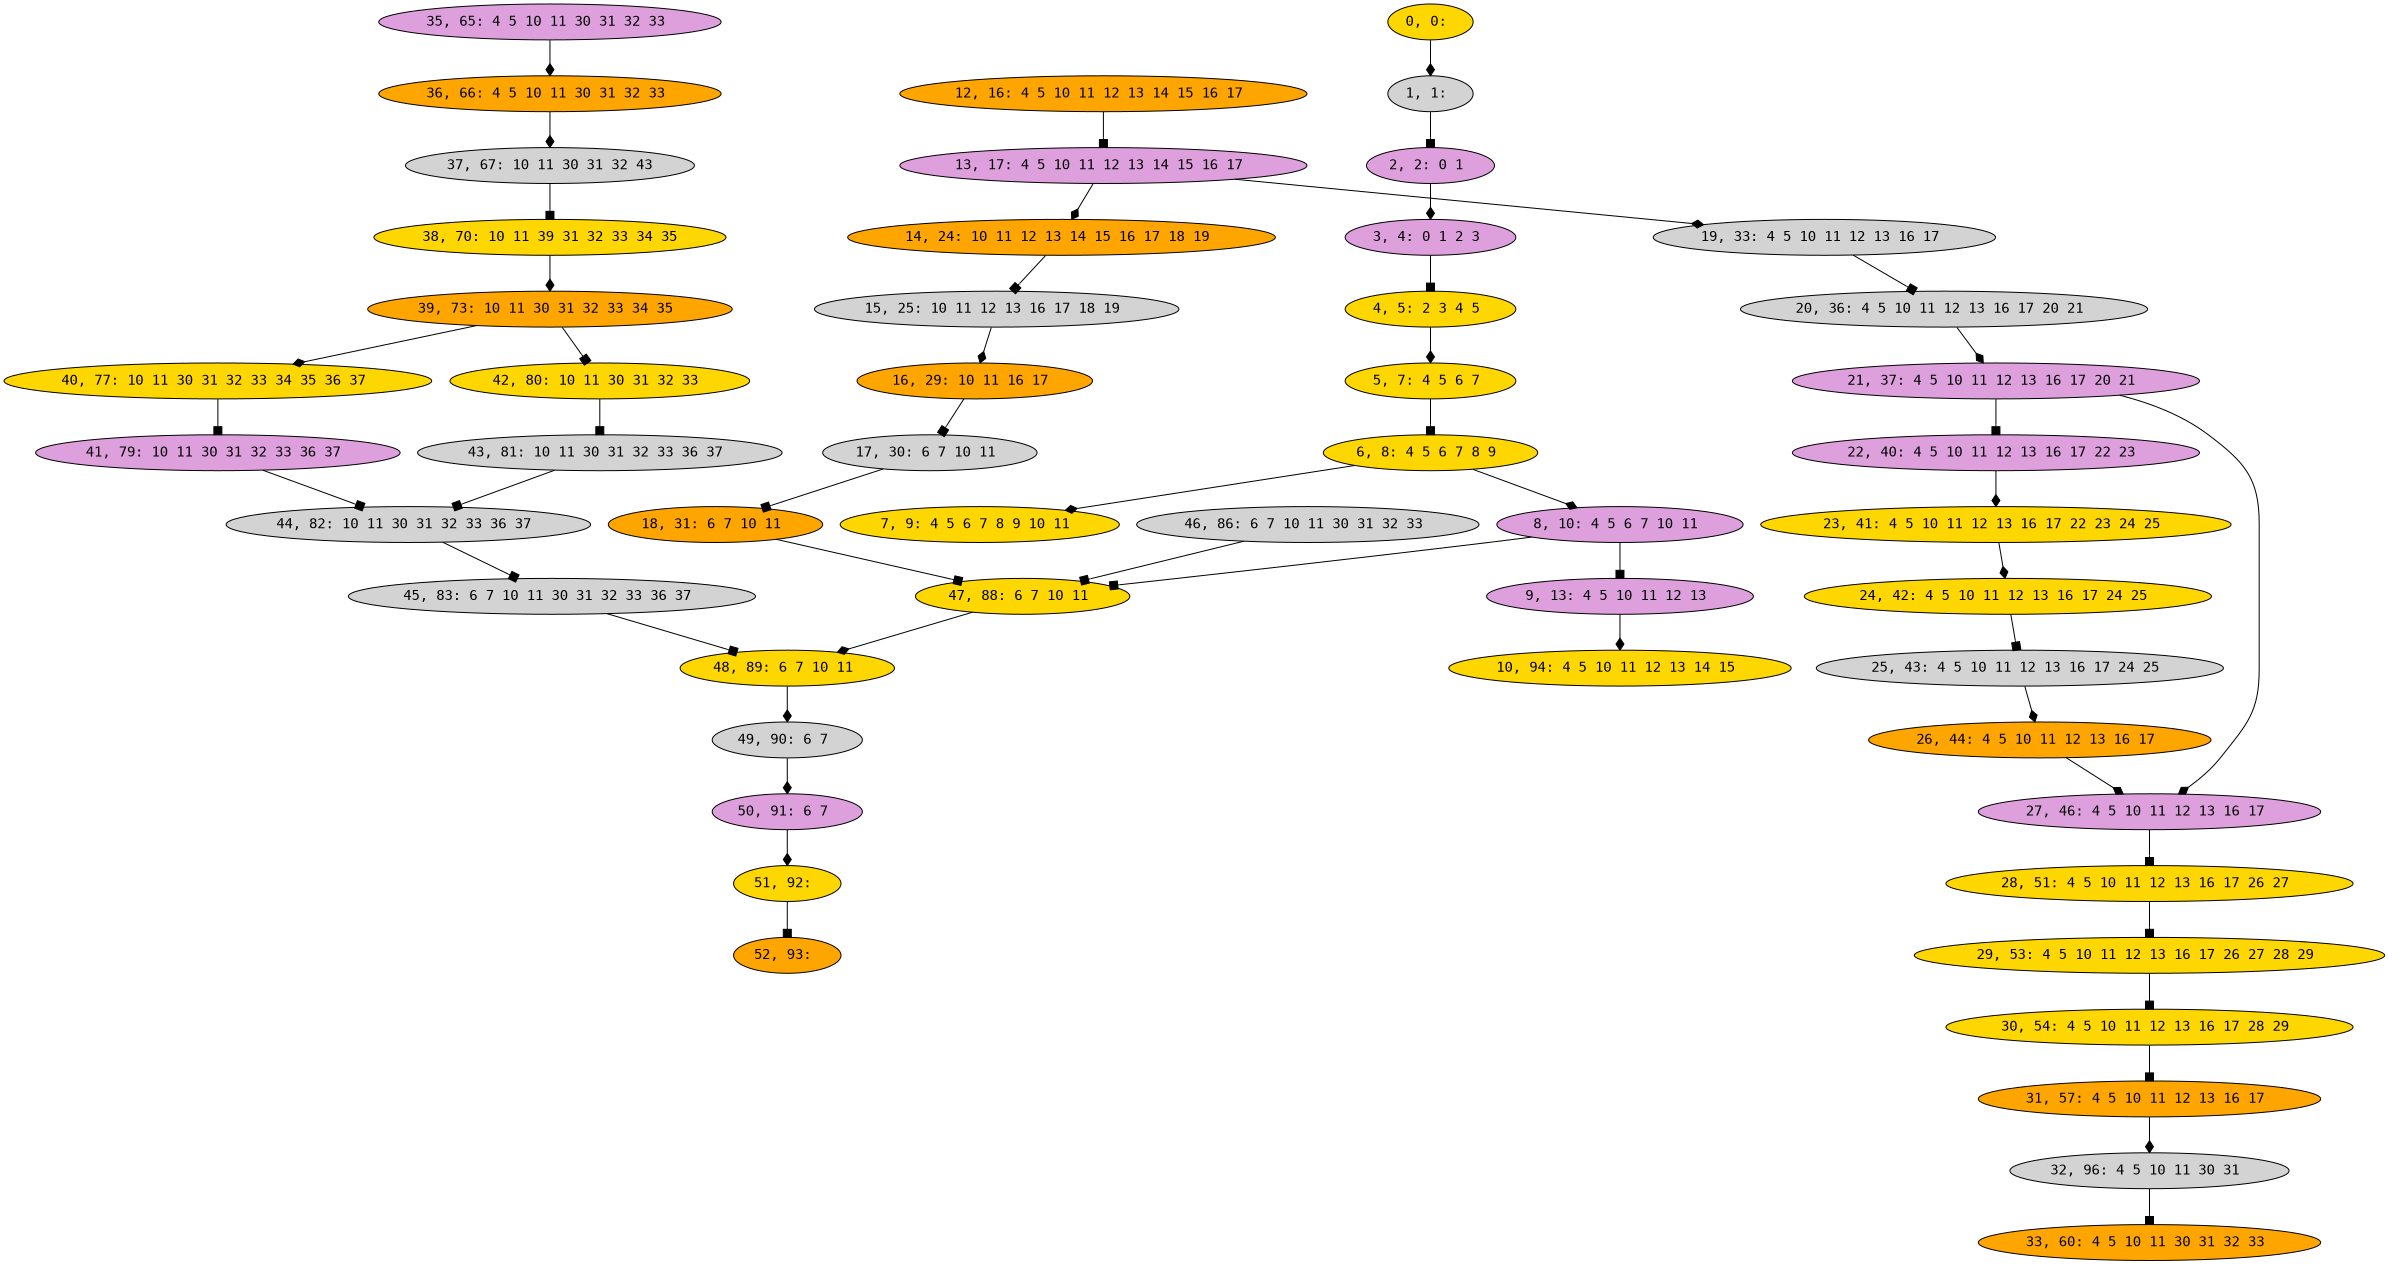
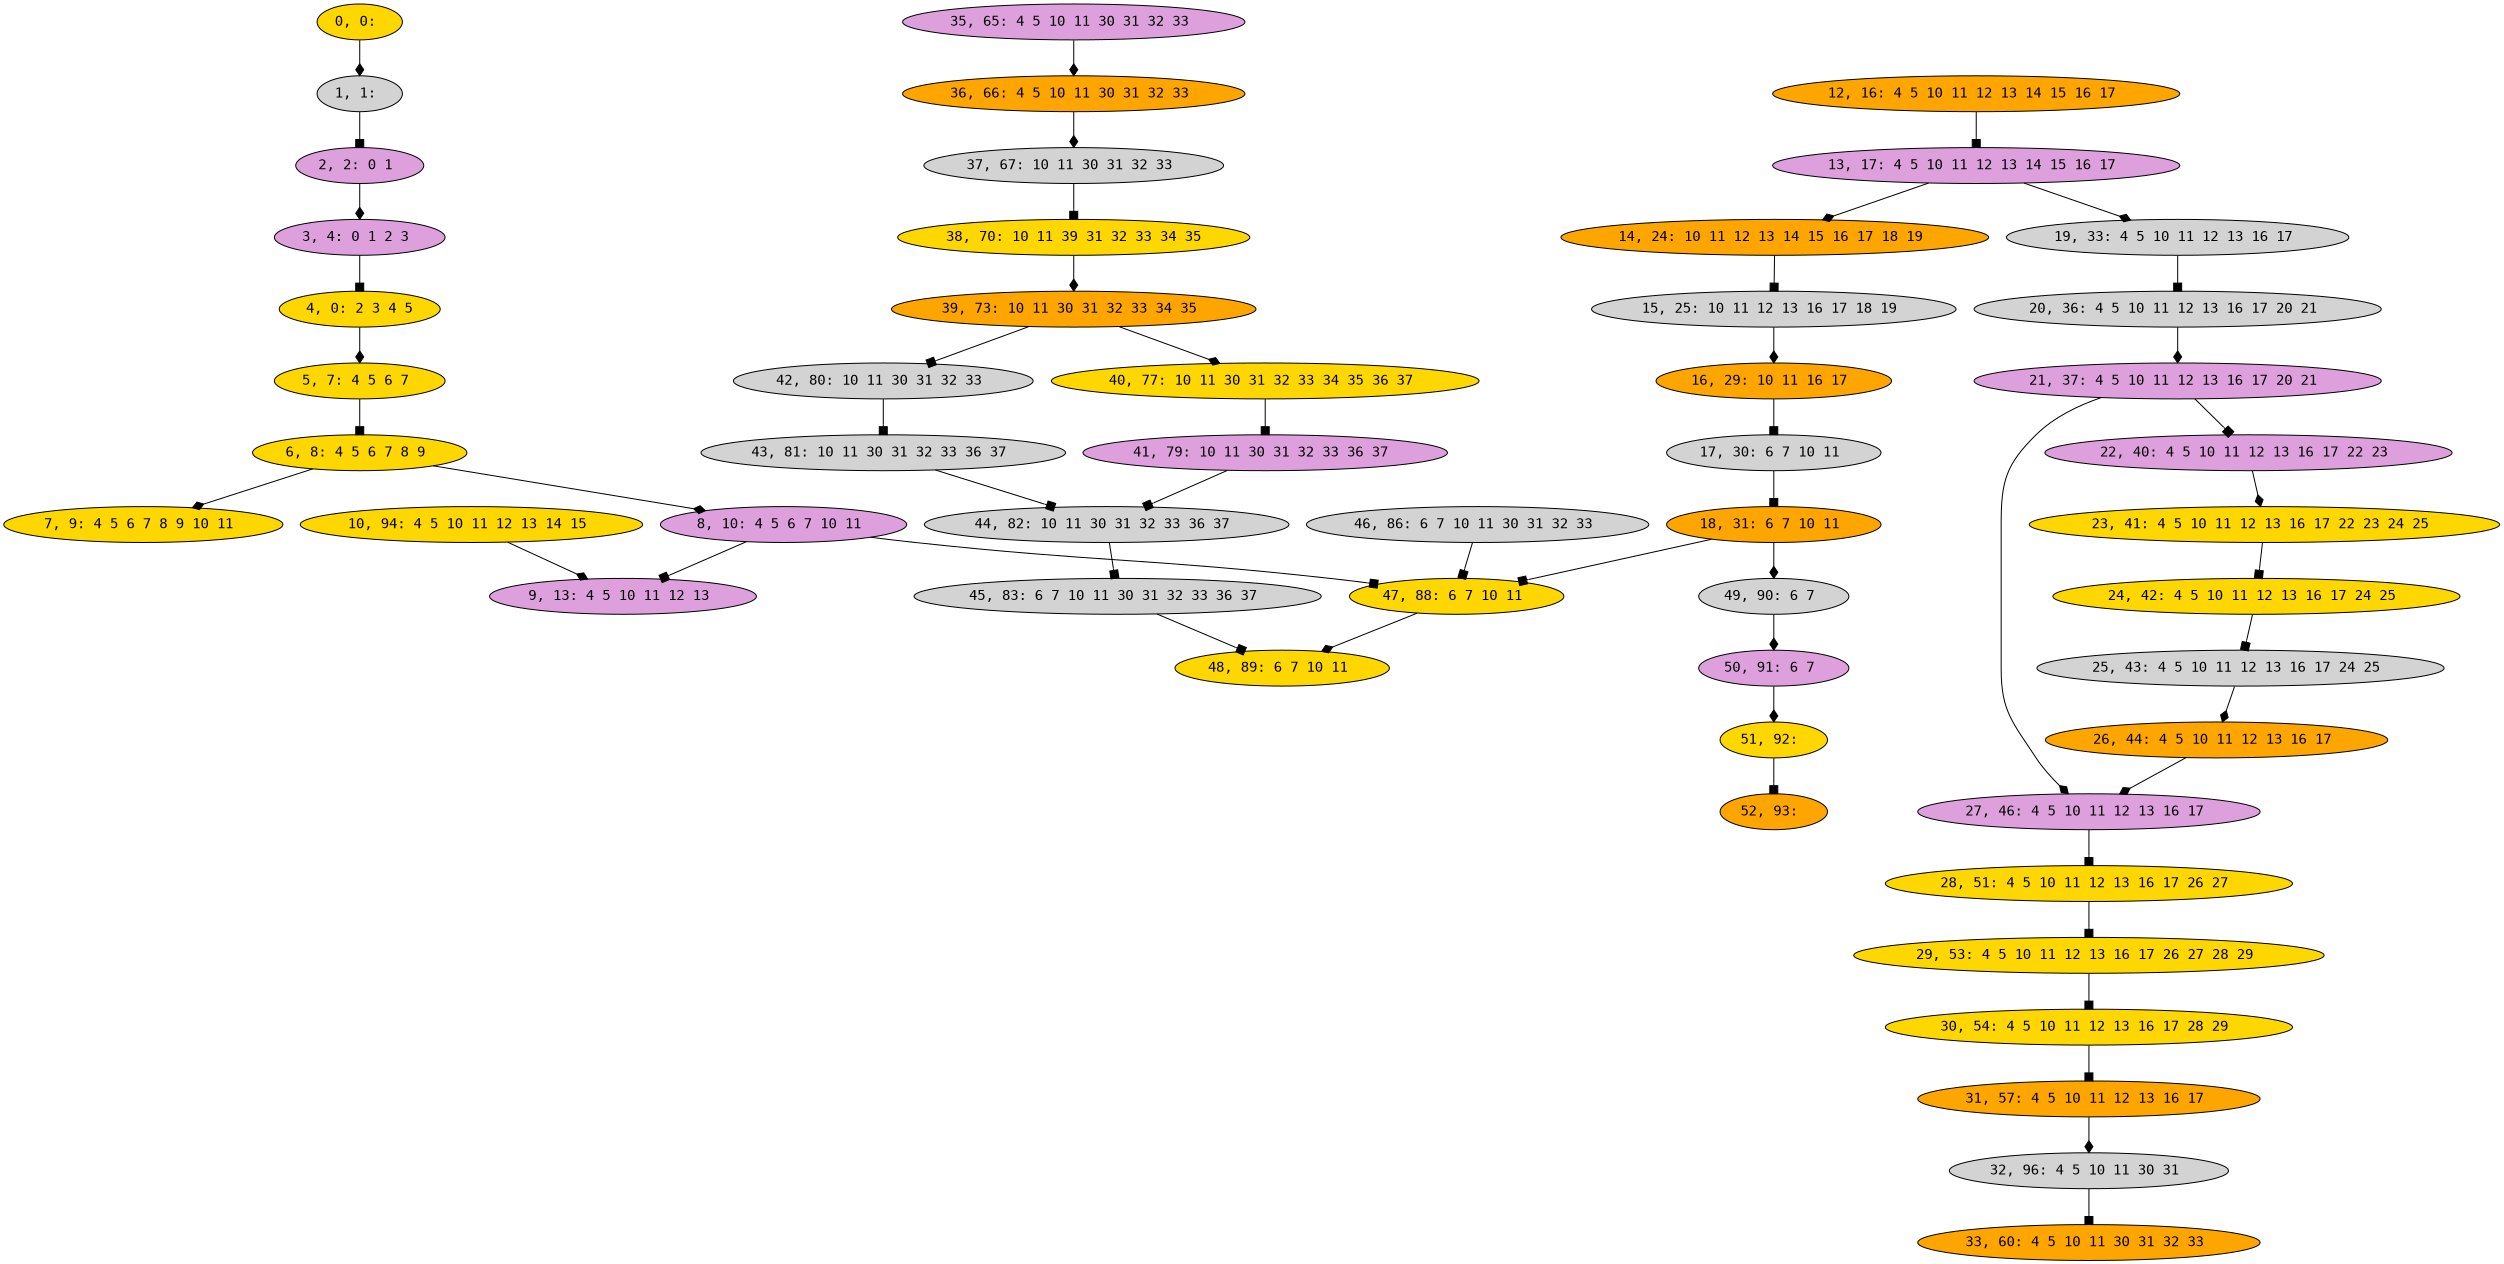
(550, 166) -> (1074, 166)
(1431, 309) -> (360, 309)
(600, 381) -> (883, 381)
(2001, 555) -> (2261, 556)
(1620, 626) -> (542, 558)
(787, 698) -> (1774, 555)
